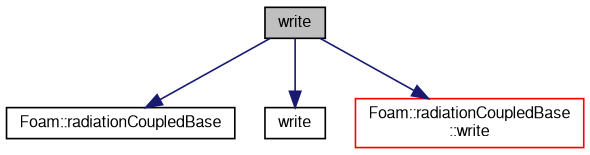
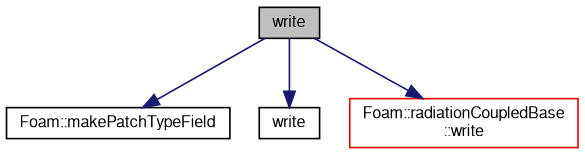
(121, 123) -> (118, 123)
